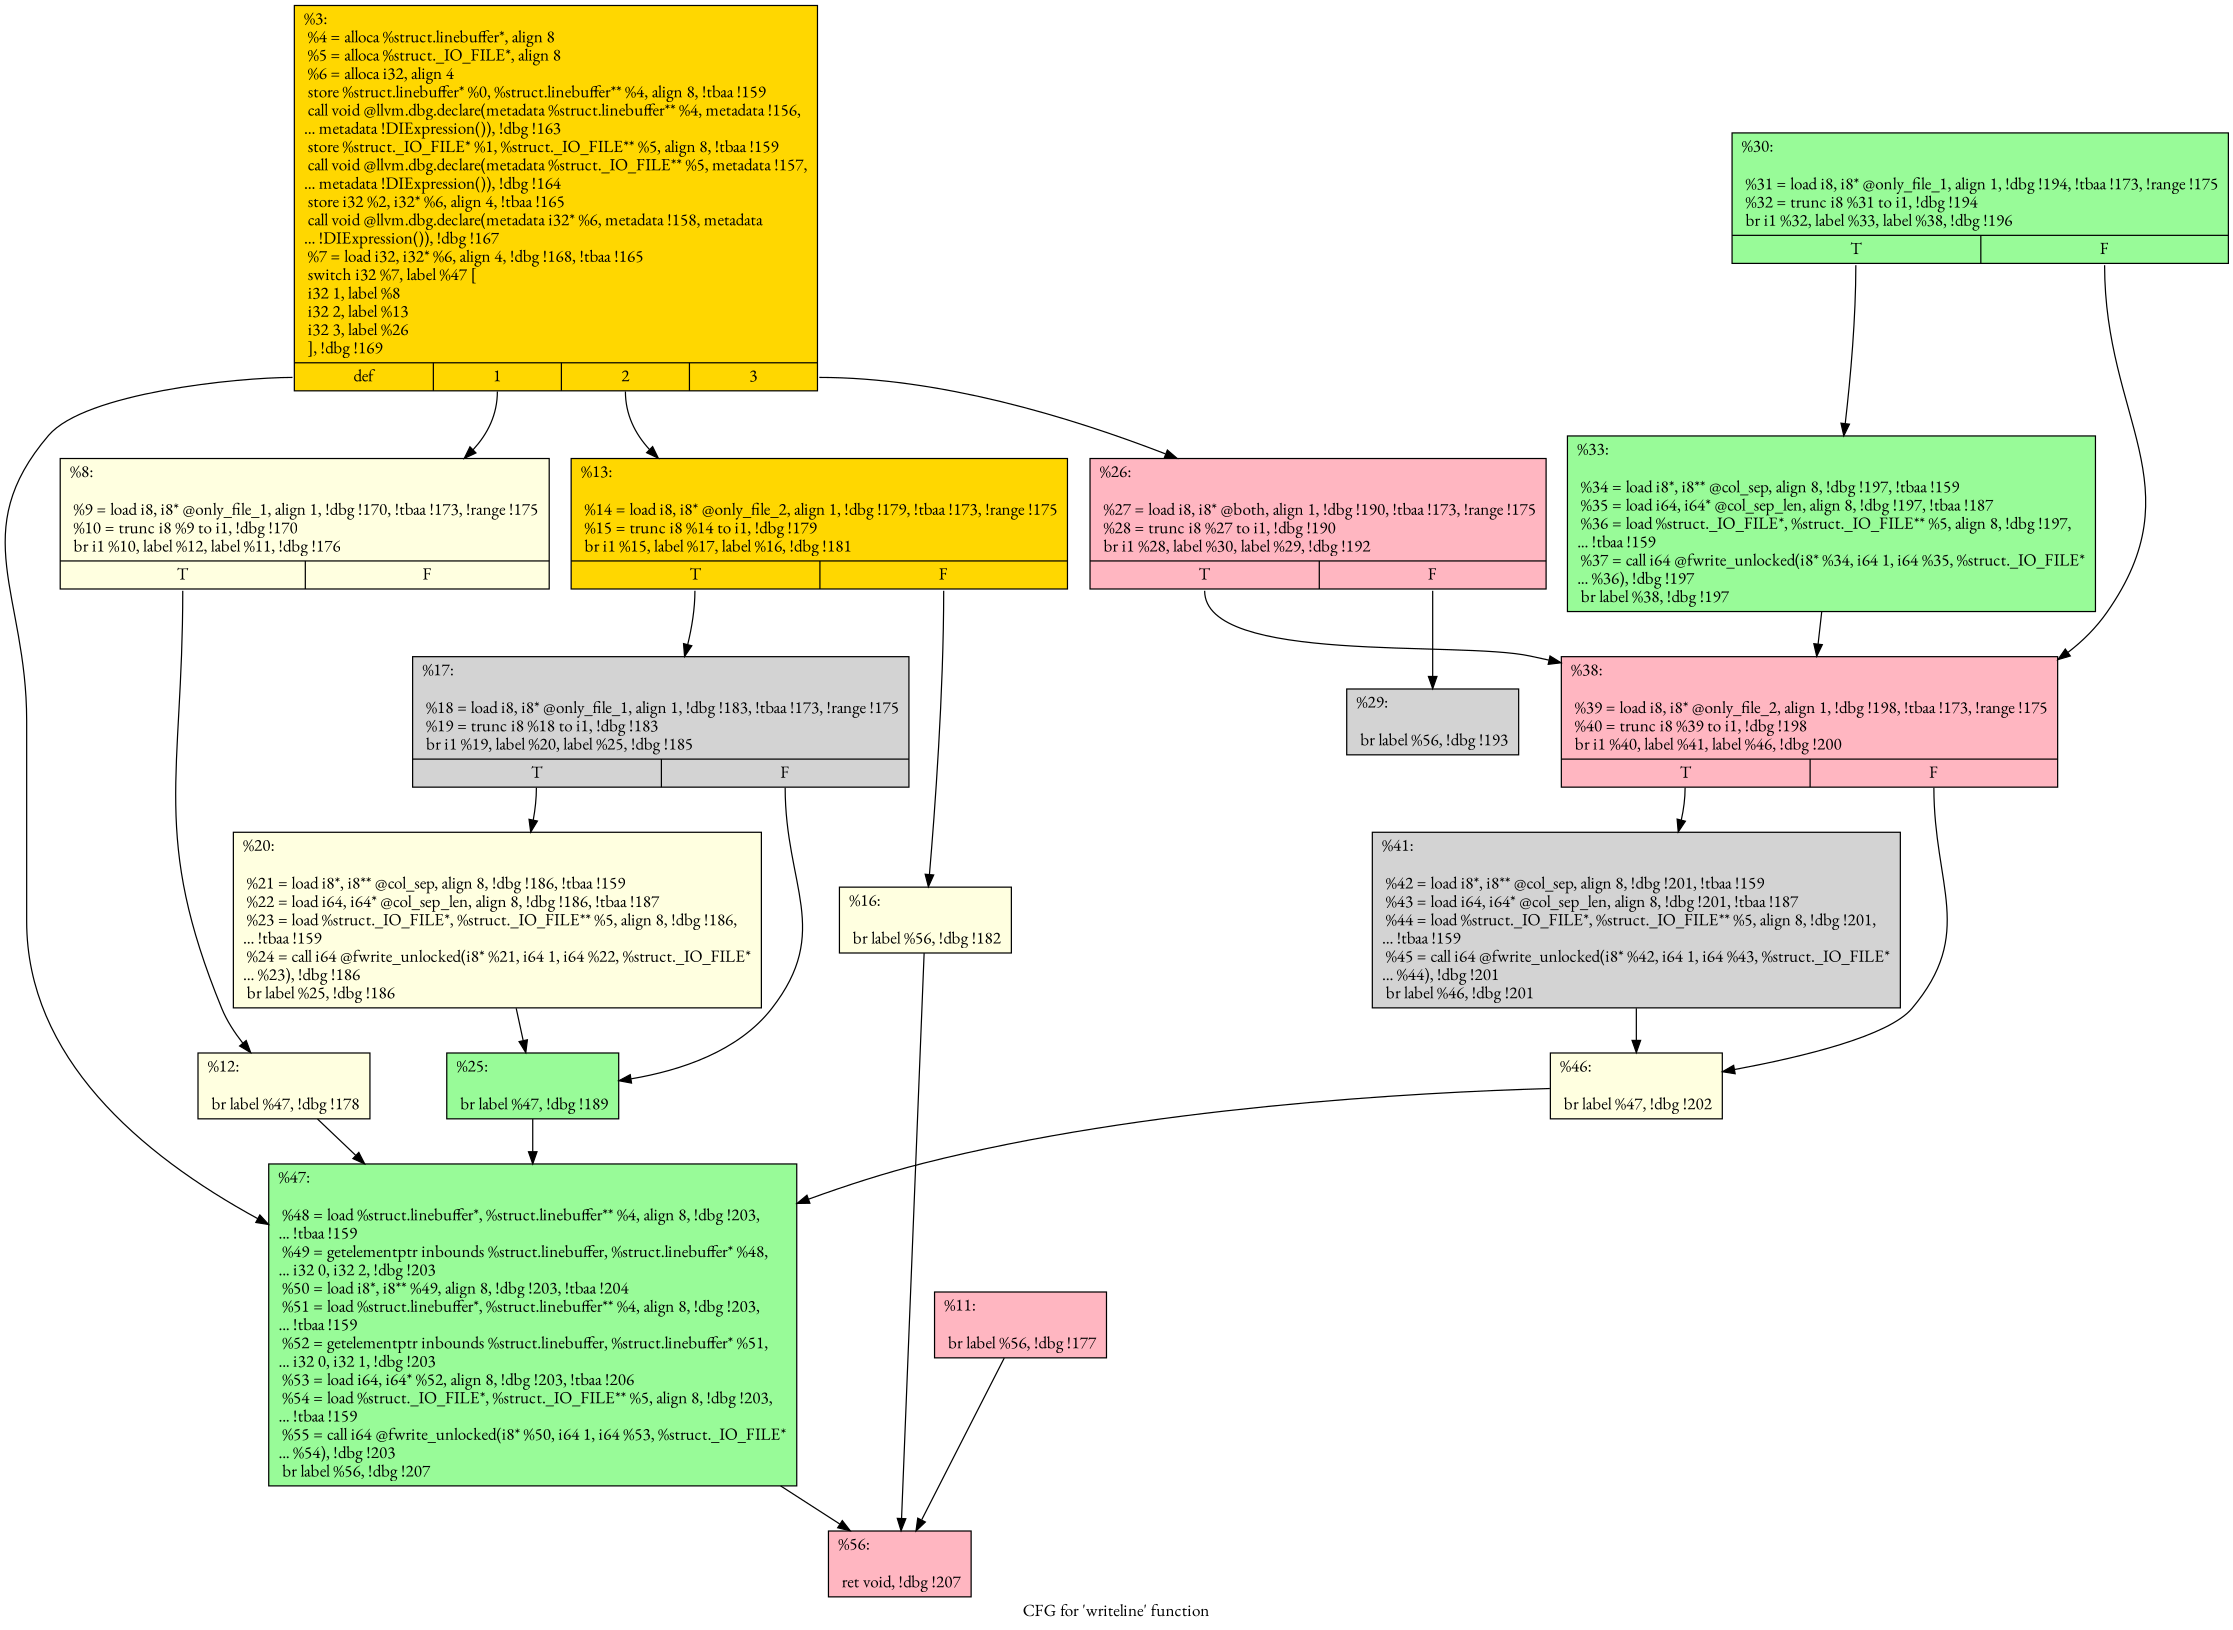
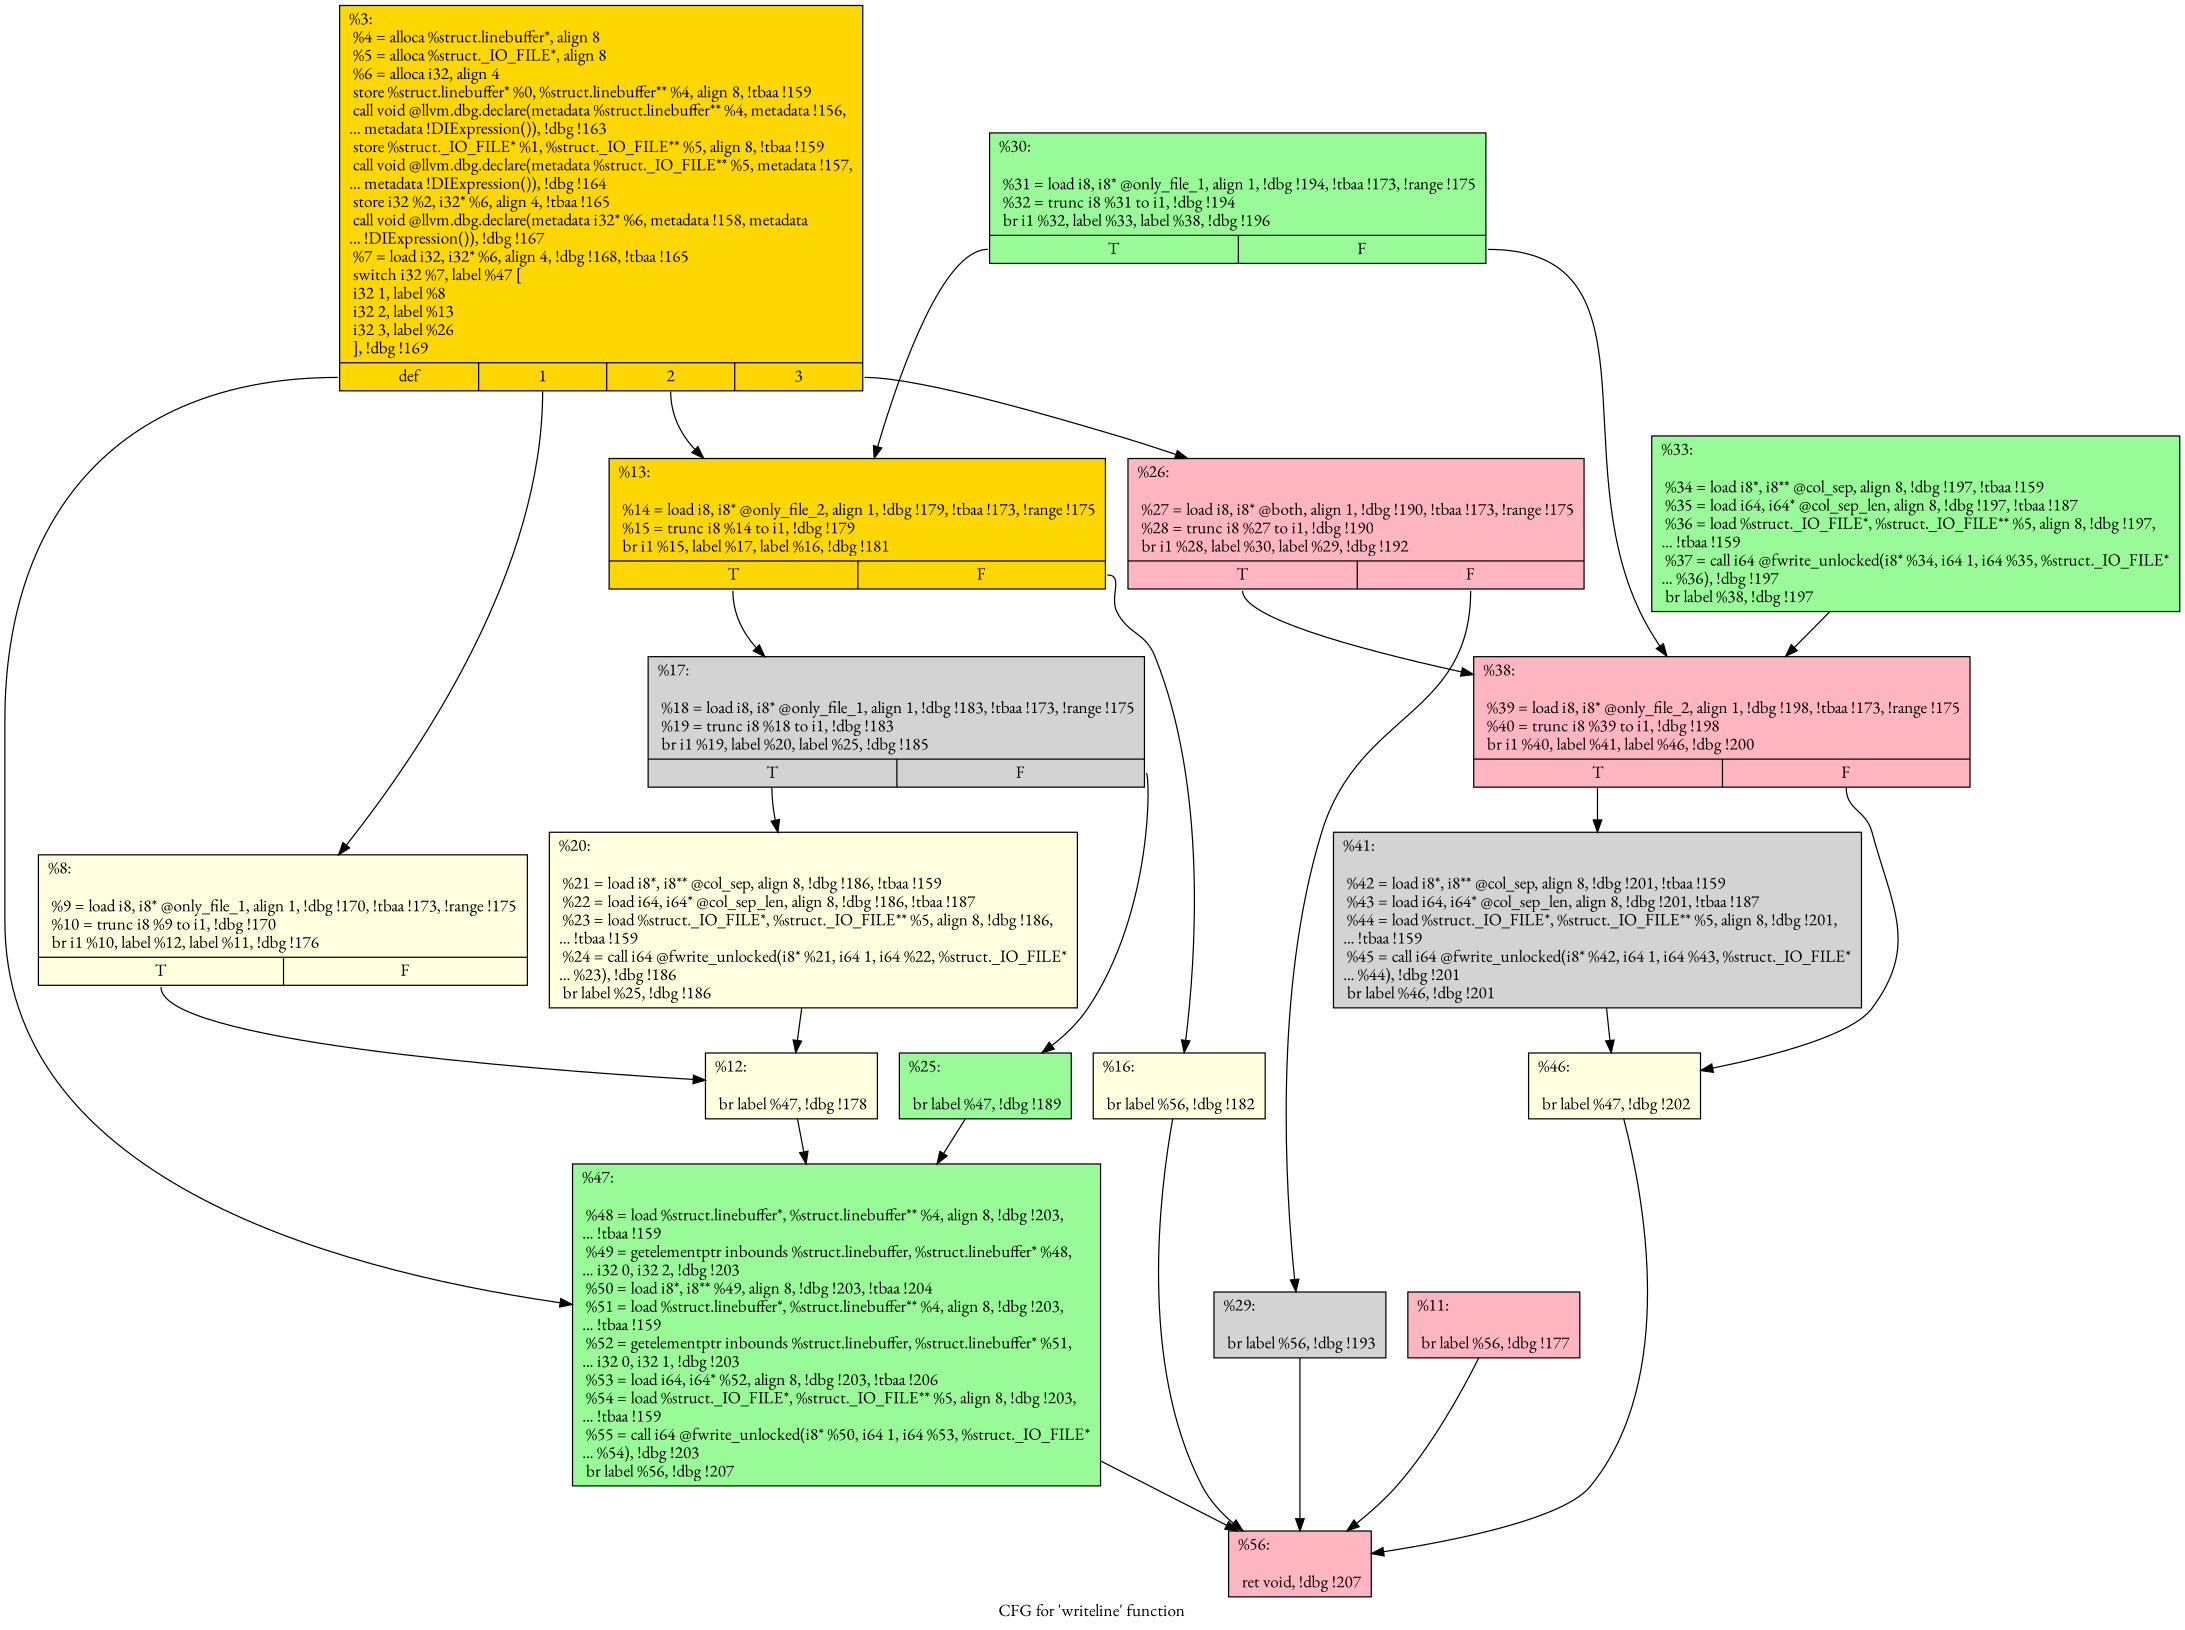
(1853, 344) -> (917, 336)
(520, 1024) -> (800, 1024)
(1175, 1117) -> (1628, 1415)
none -> (1300, 1438)
